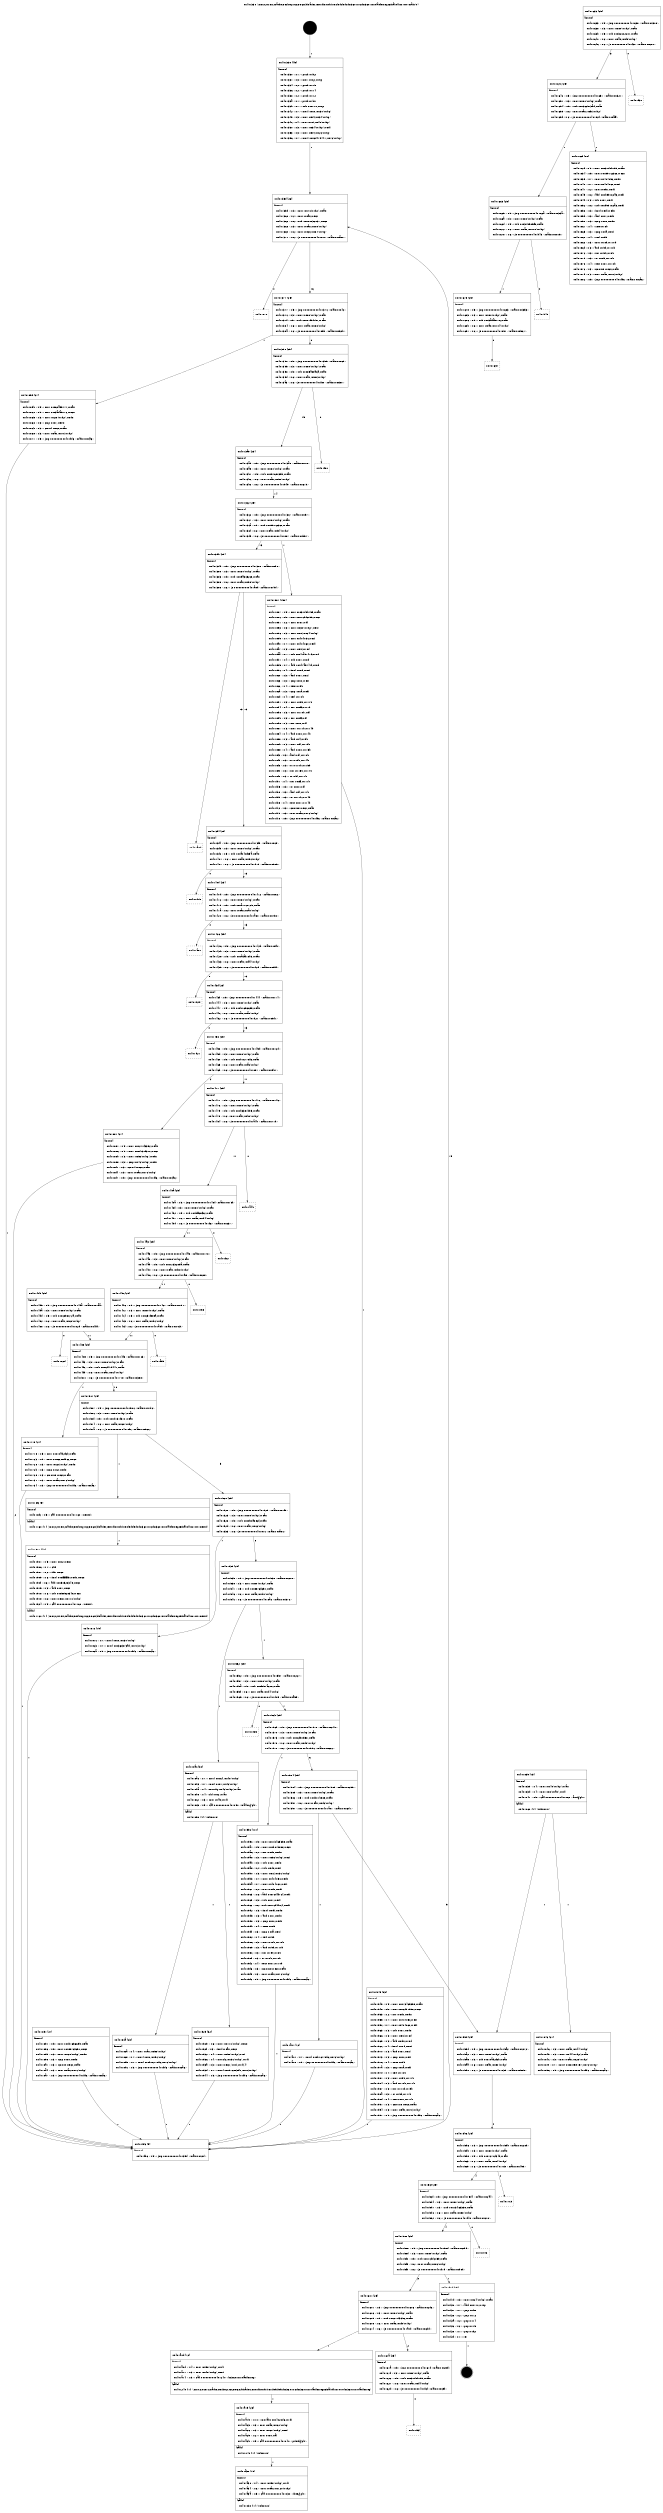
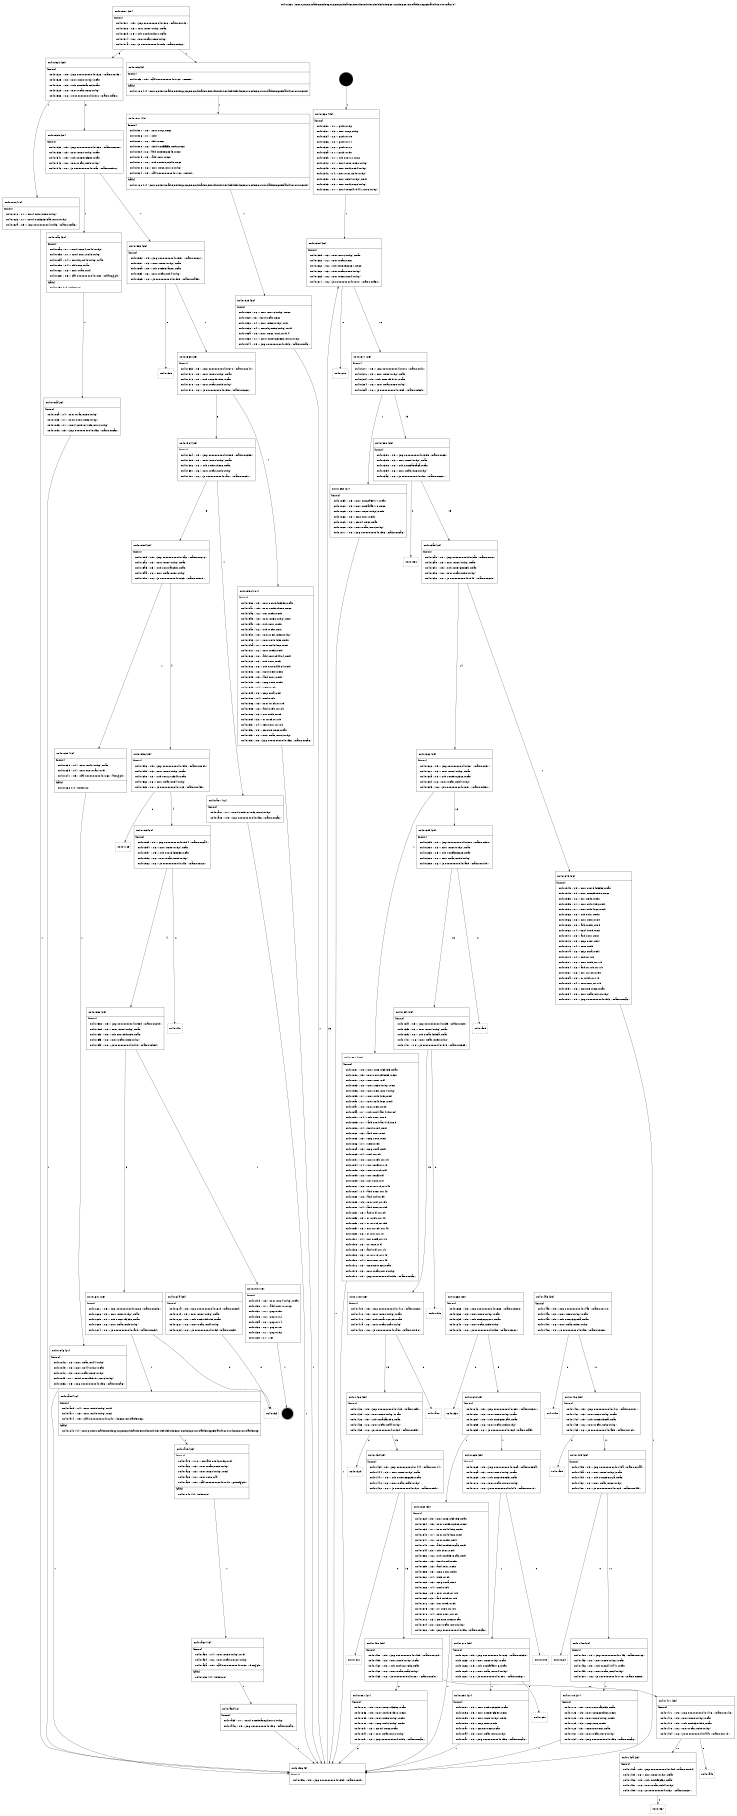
(311, 340) -> (407, 417)
(241, 709) -> (478, 938)
none -> (518, 726)
(186, 1232) -> none
(129, 1335) -> (604, 1442)
(113, 1386) -> none
none -> (54, 1678)
none -> (491, 1686)
none -> (258, 1717)
none -> (439, 1725)
(522, 1922) -> (131, 665)
(226, 1924) -> (247, 242)
(405, 2342) -> (210, 1380)
